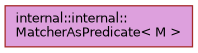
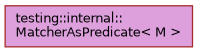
(99, 26) -> (99, 26)
